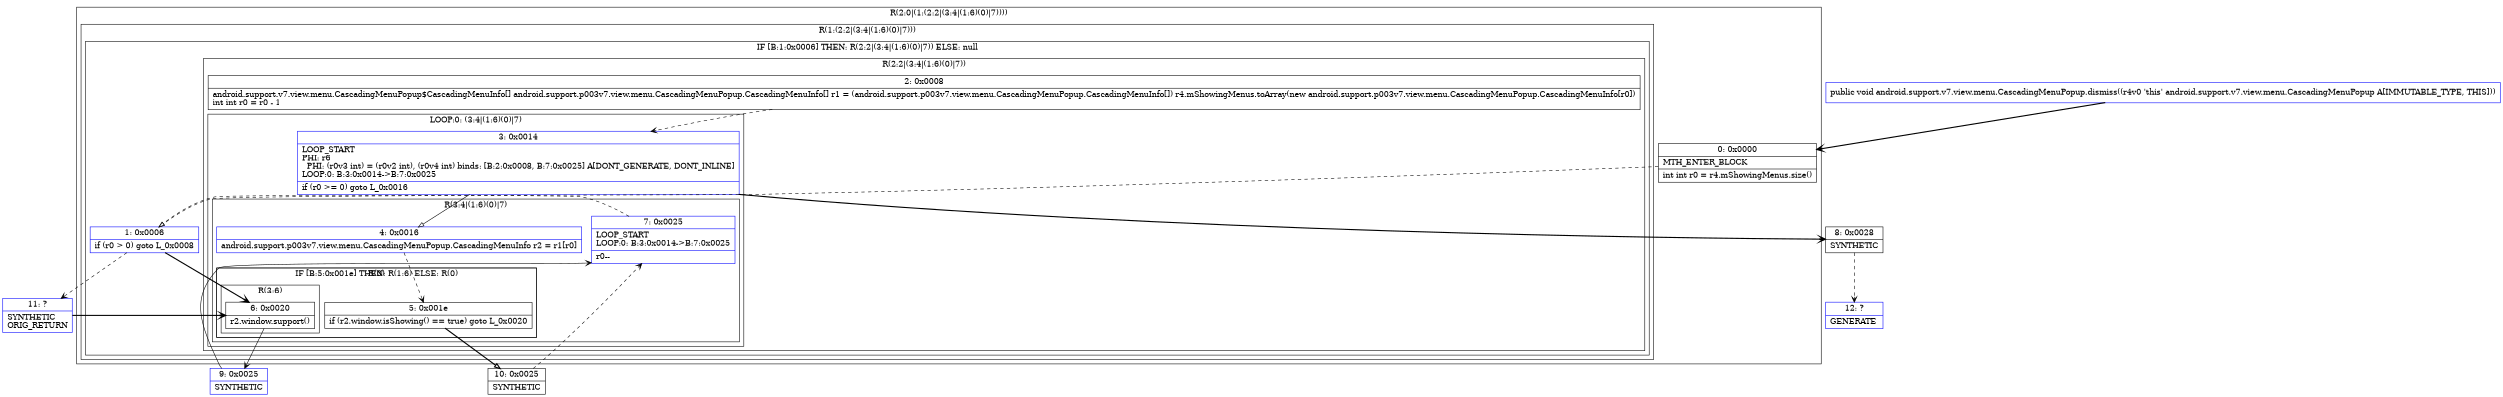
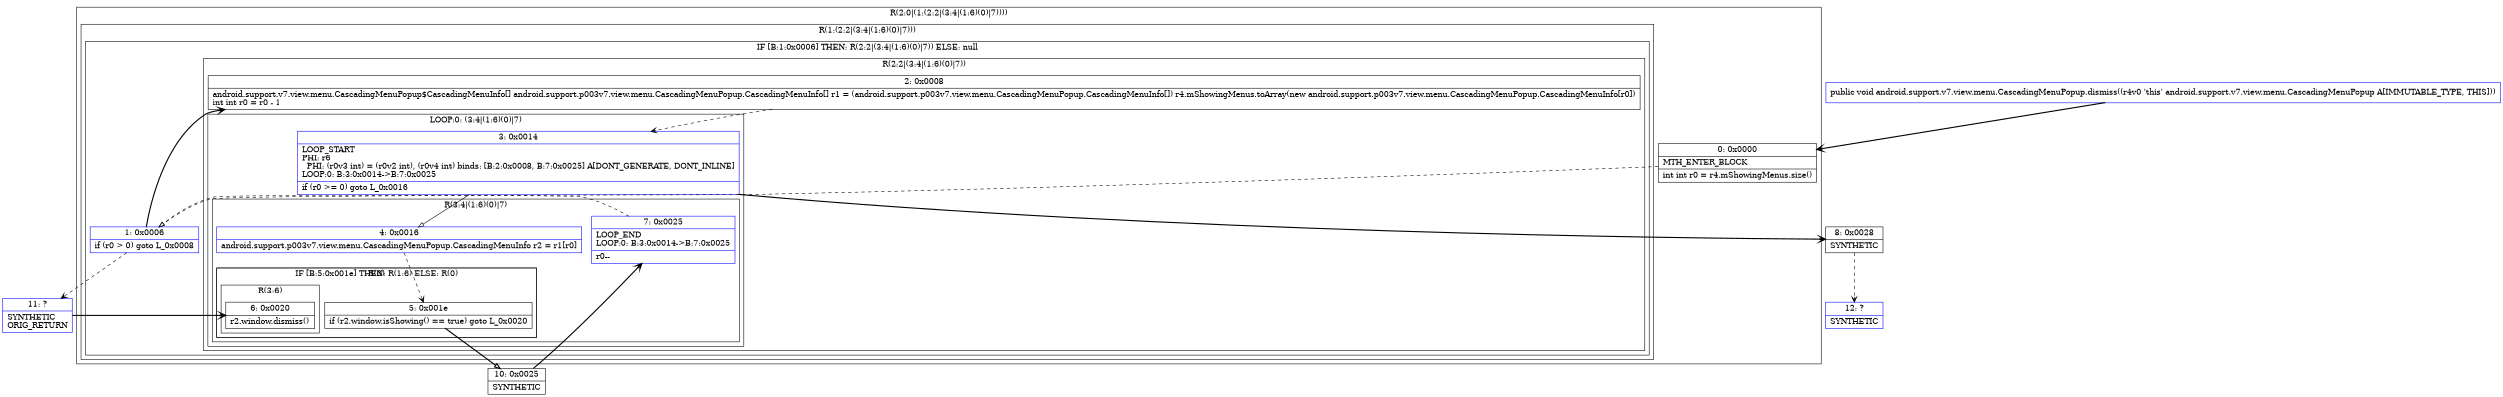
(623, 235) -> (619, 235)
(199, 273) -> (168, 158)
(587, 319) -> (587, 319)
(270, 322) -> (270, 322)
(1853, 322) -> (1854, 322)
(239, 381) -> none
